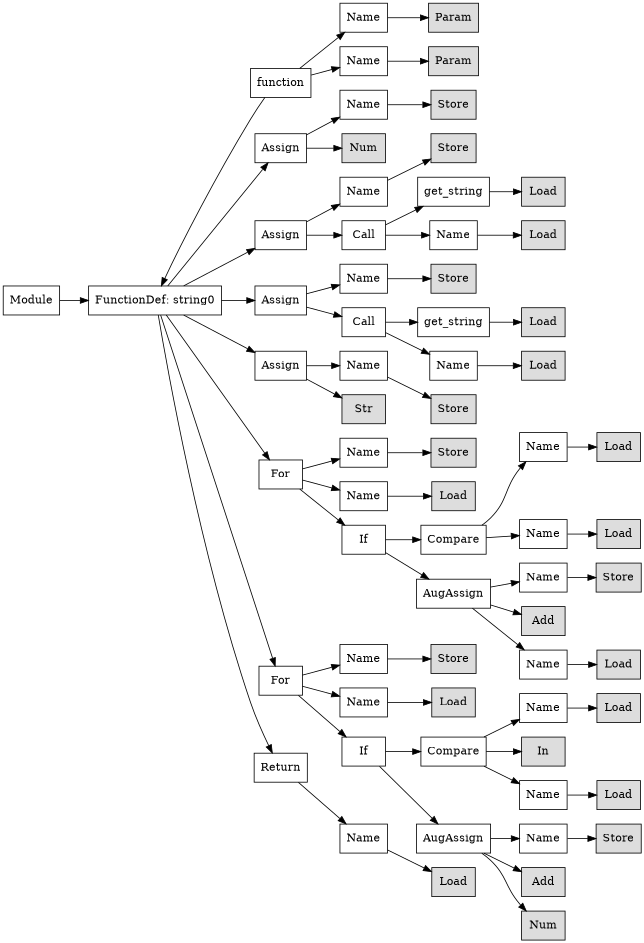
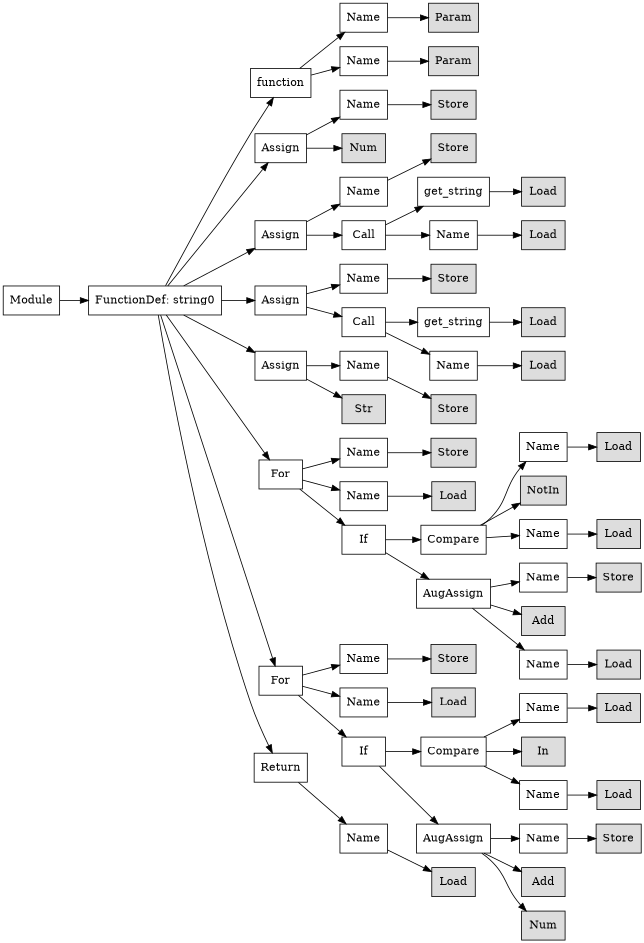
(212, 186) -> (216, 194)
none -> (543, 491)
